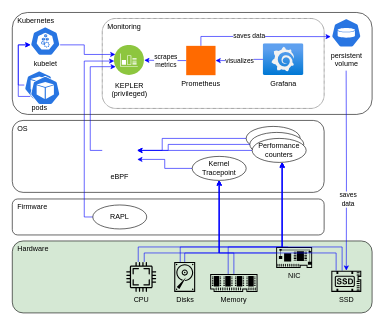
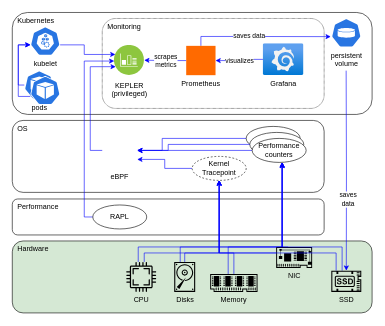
(219, 168) -> (219, 168)
(29, 207) -> (36, 207)
